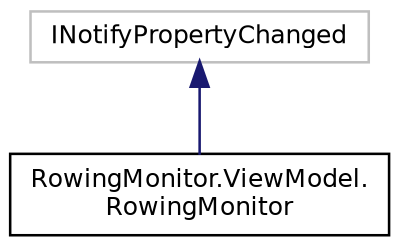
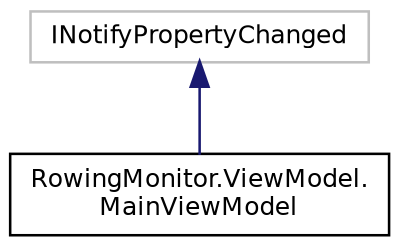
(200, 195) -> (200, 195)
